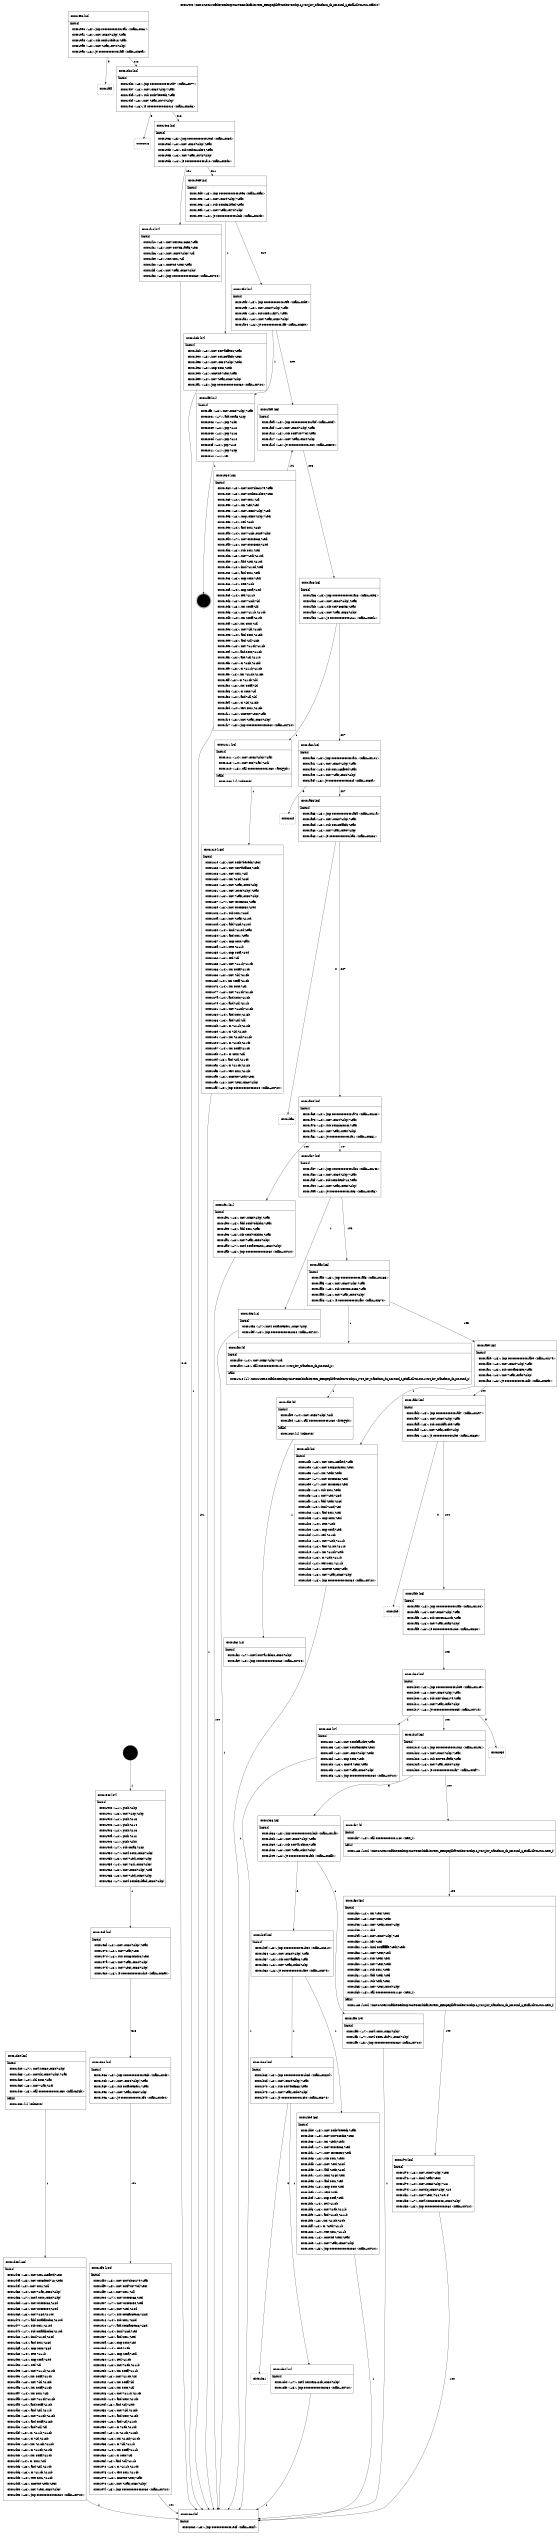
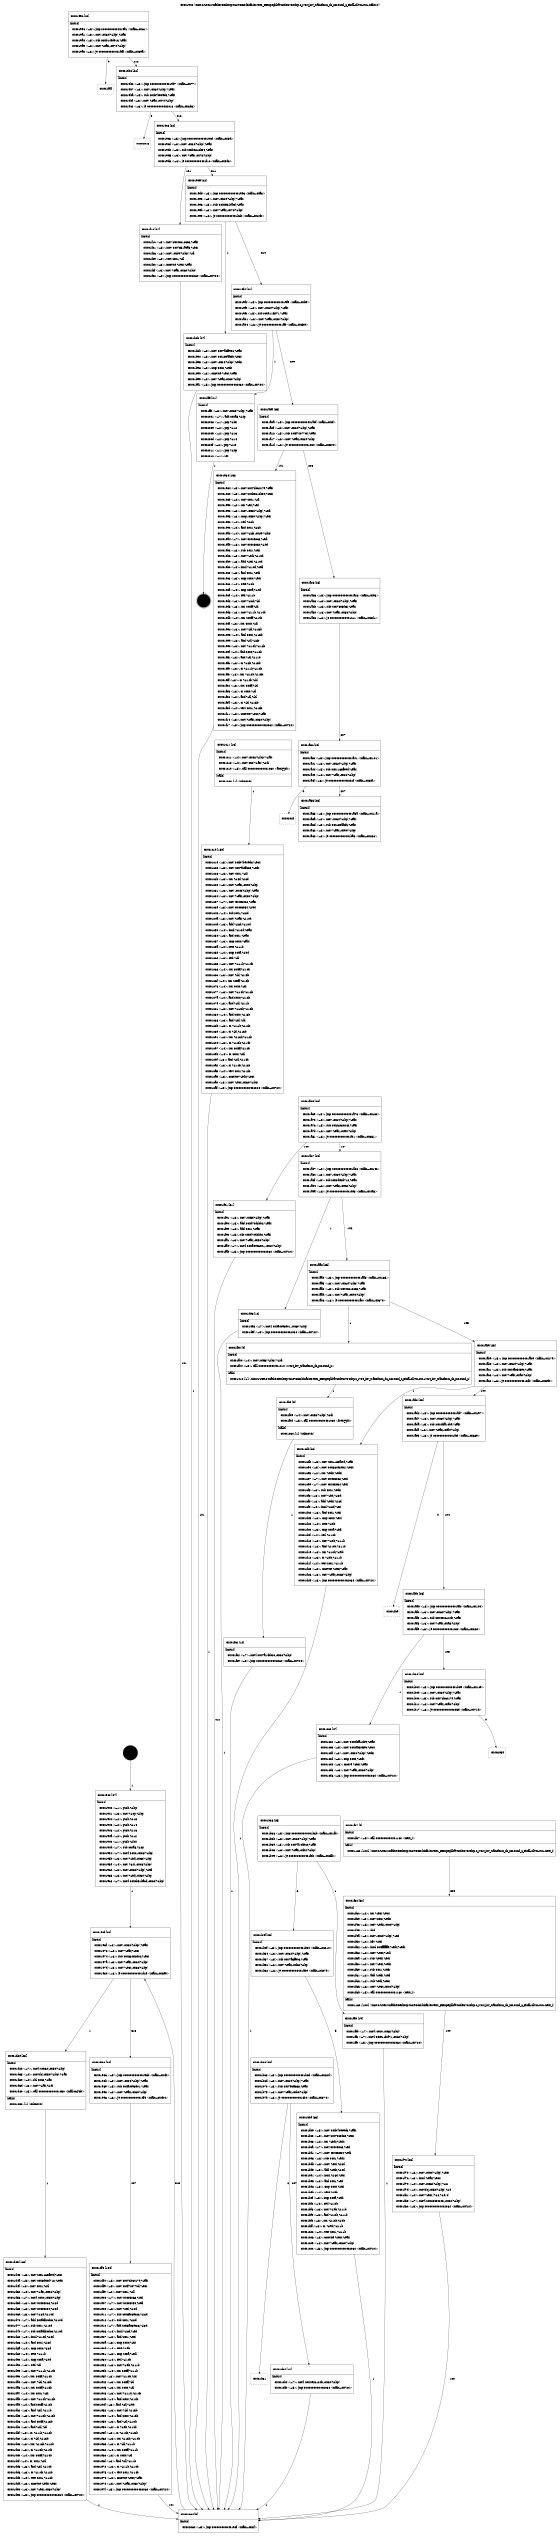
(290, 461) -> (280, 459)
(321, 684) -> none
(340, 968) -> none
(287, 1119) -> none
(184, 1364) -> (184, 1364)
(406, 1719) -> (394, 1677)
(217, 1720) -> (217, 1720)
(444, 1753) -> none
(452, 1891) -> (452, 1891)
none -> (90, 2014)
(292, 2016) -> none
(335, 2031) -> (335, 2031)
none -> (230, 2085)
(133, 2184) -> (133, 2184)
(294, 2184) -> (294, 2184)
none -> (174, 2243)
